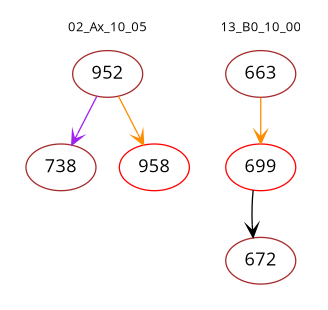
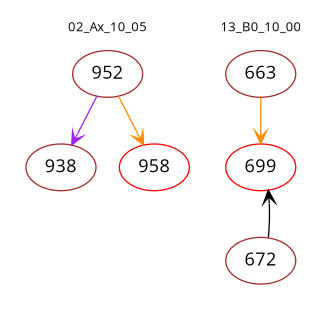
(61, 167) -> (61, 167)
(252, 207) -> (269, 220)
